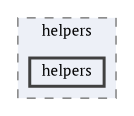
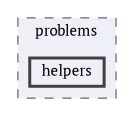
(67, 32) -> (67, 32)
